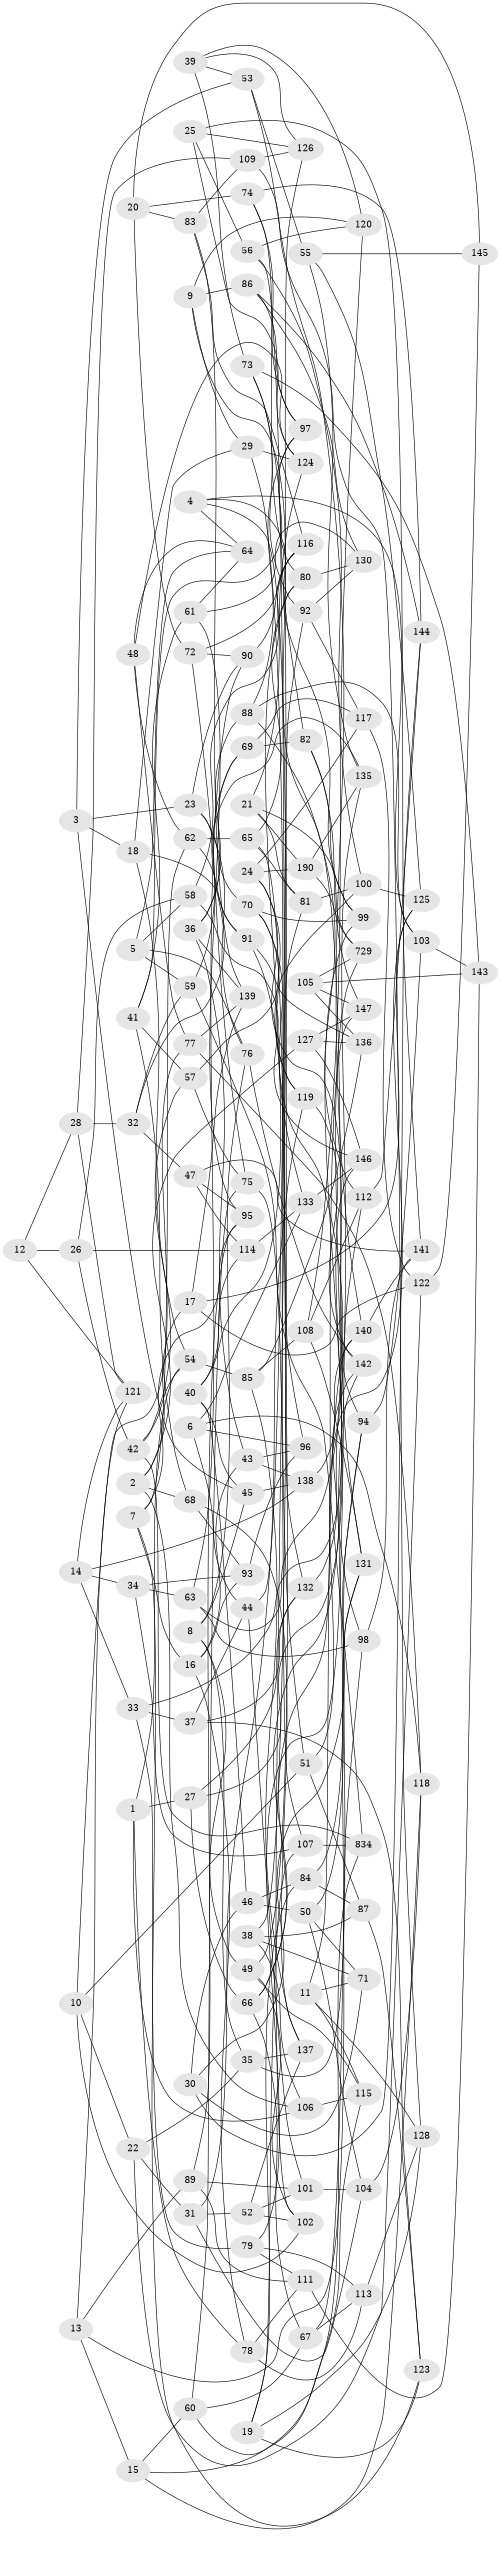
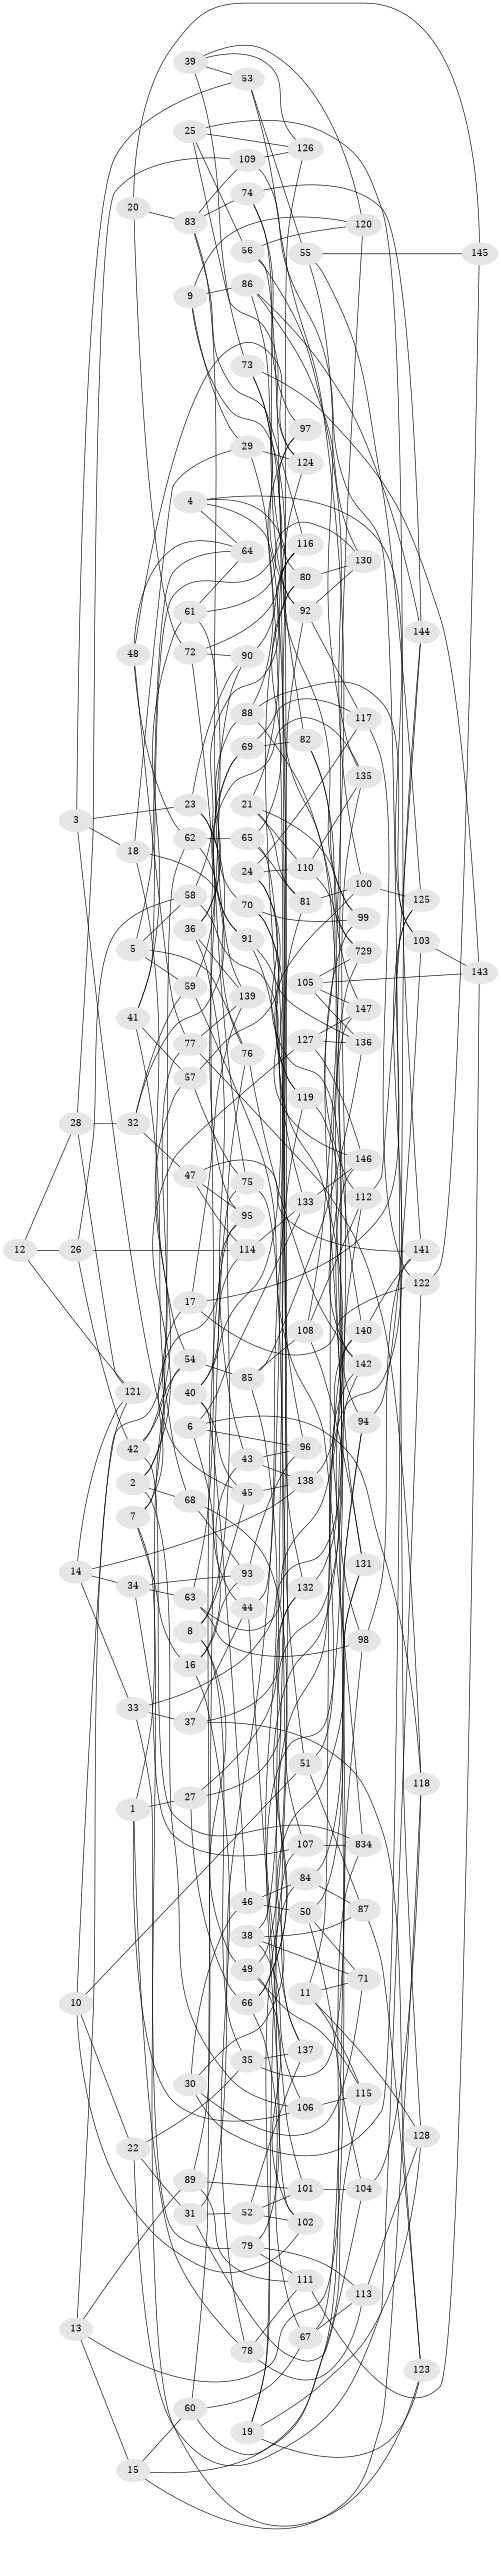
(190, 201) -> (215, 210)
(277, 357) -> (271, 451)
(306, 869) -> (306, 869)
